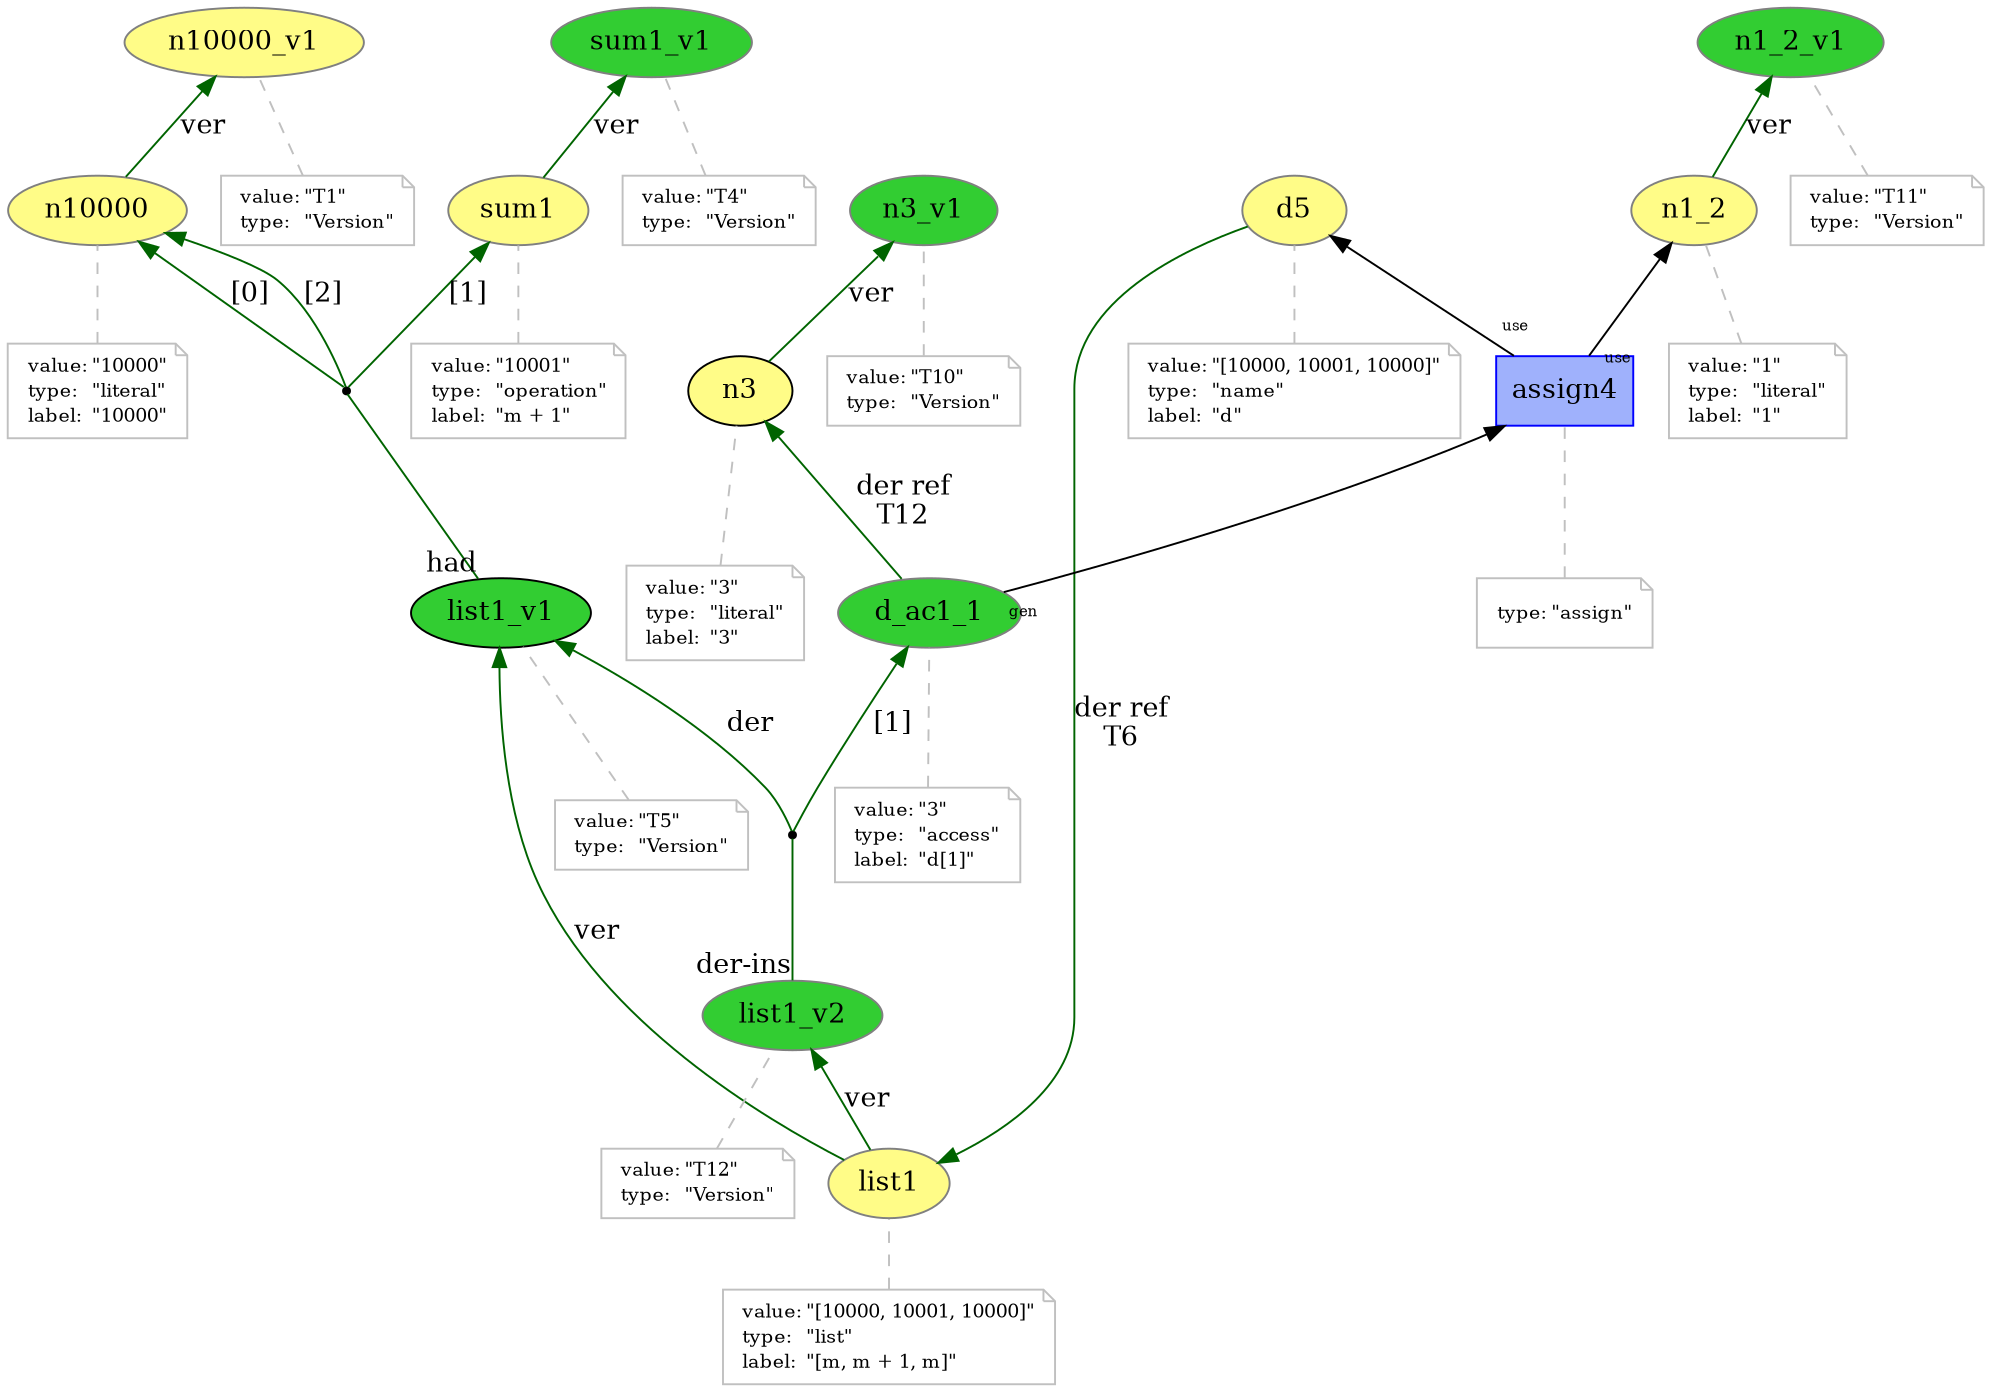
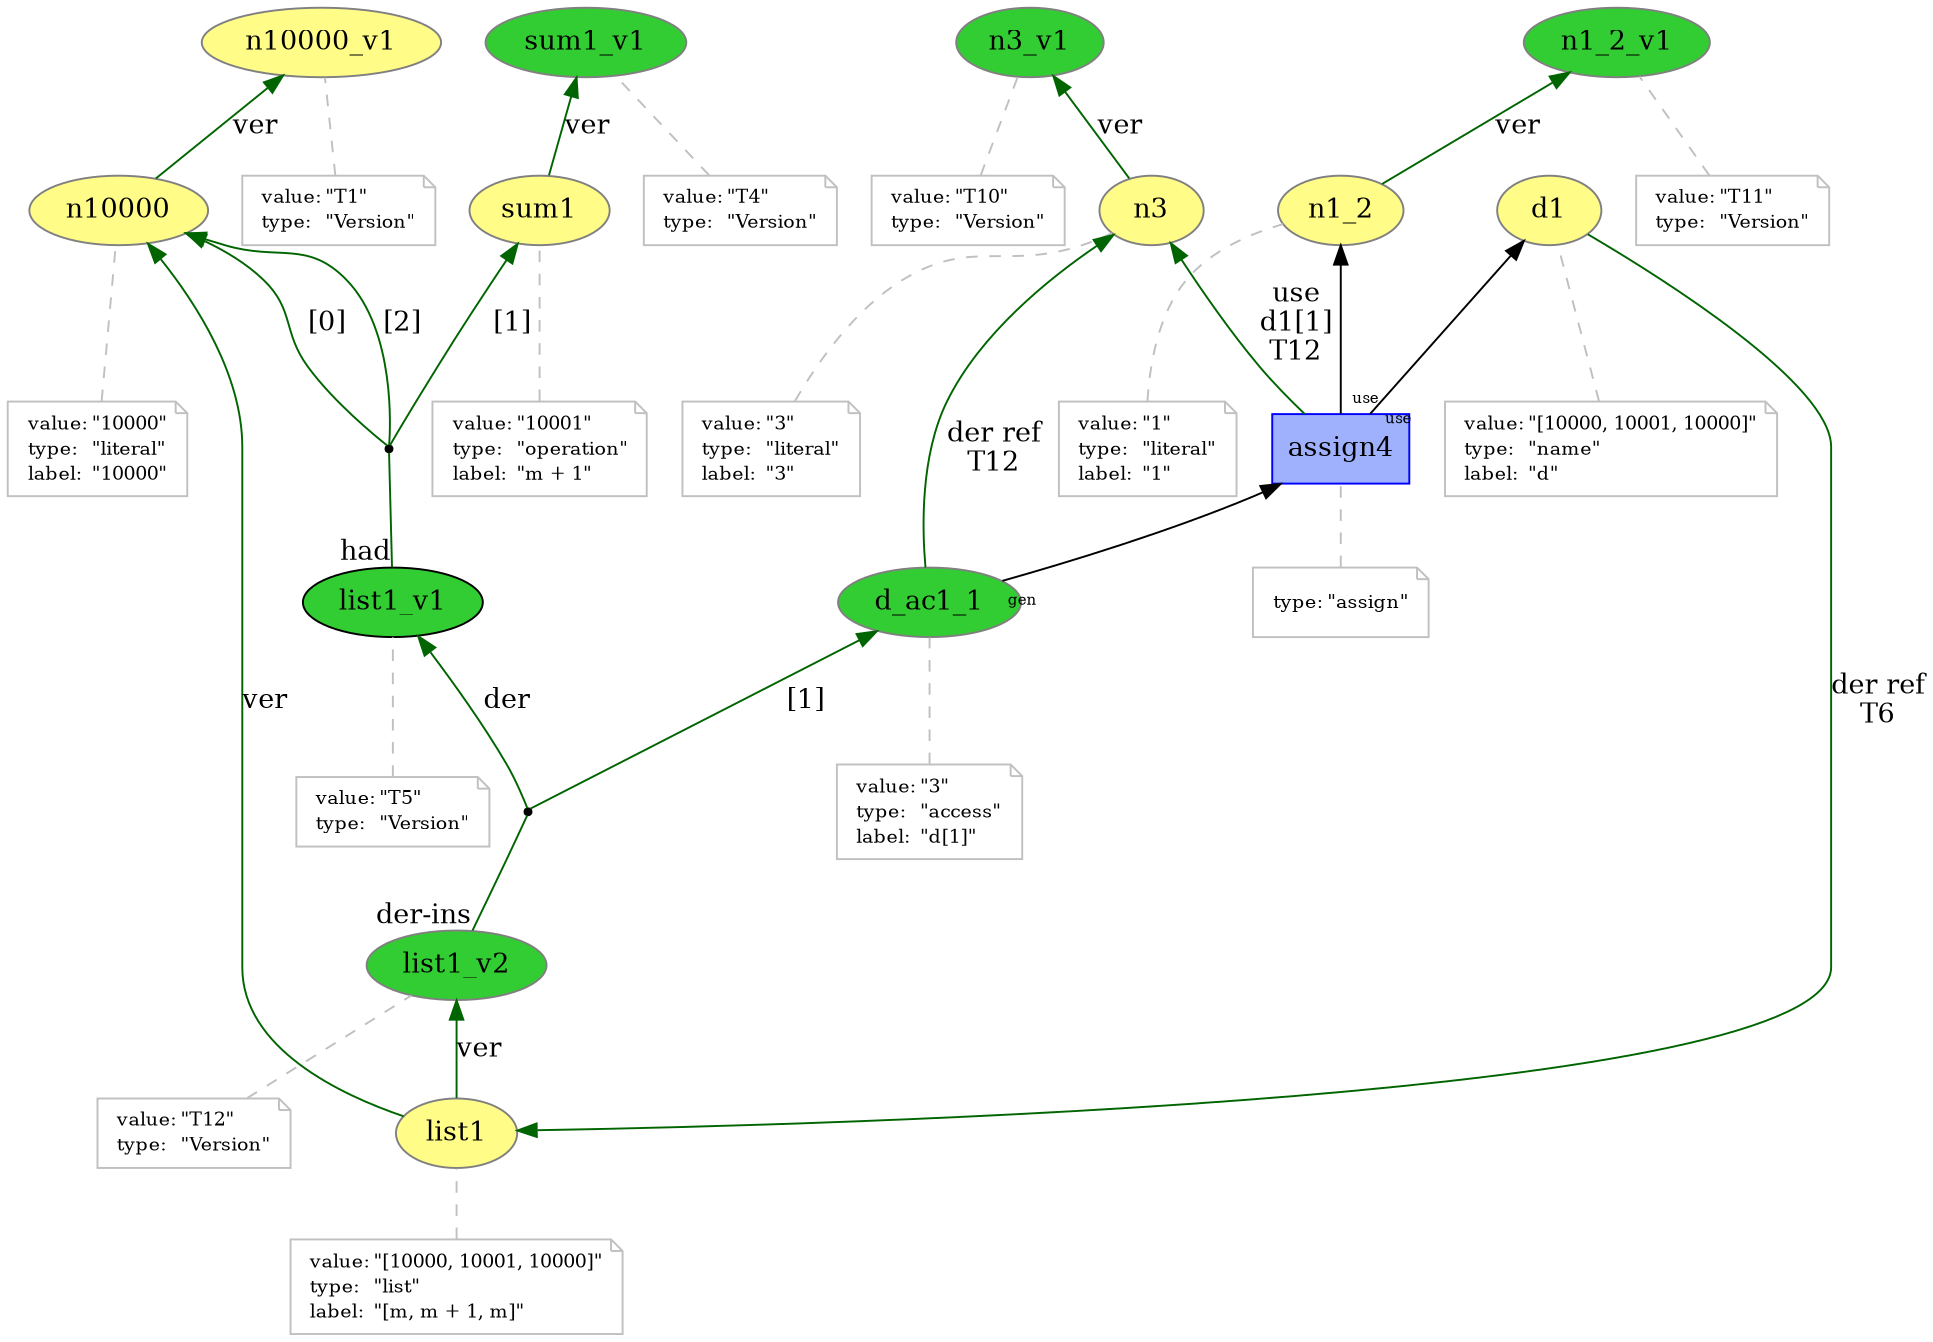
(1294, 210) -> (1549, 210)
none -> (1238, 340)
(740, 391) -> (1152, 210)
(592, 967) -> (242, 720)
